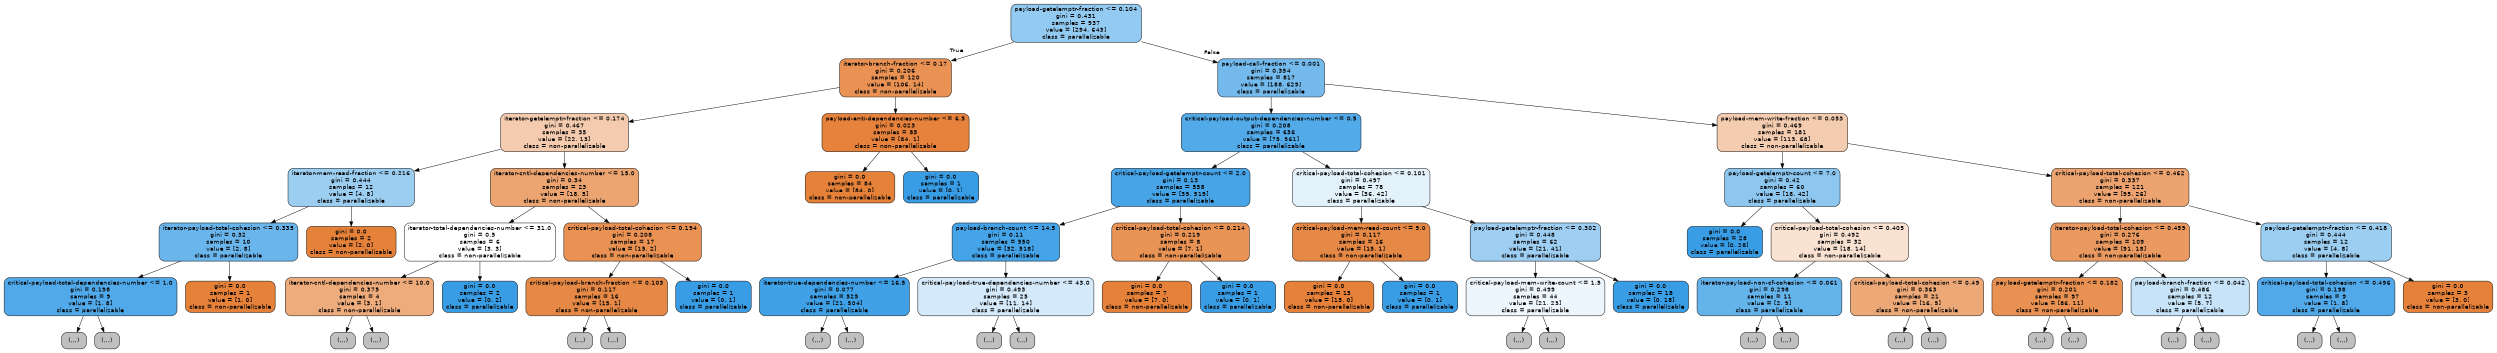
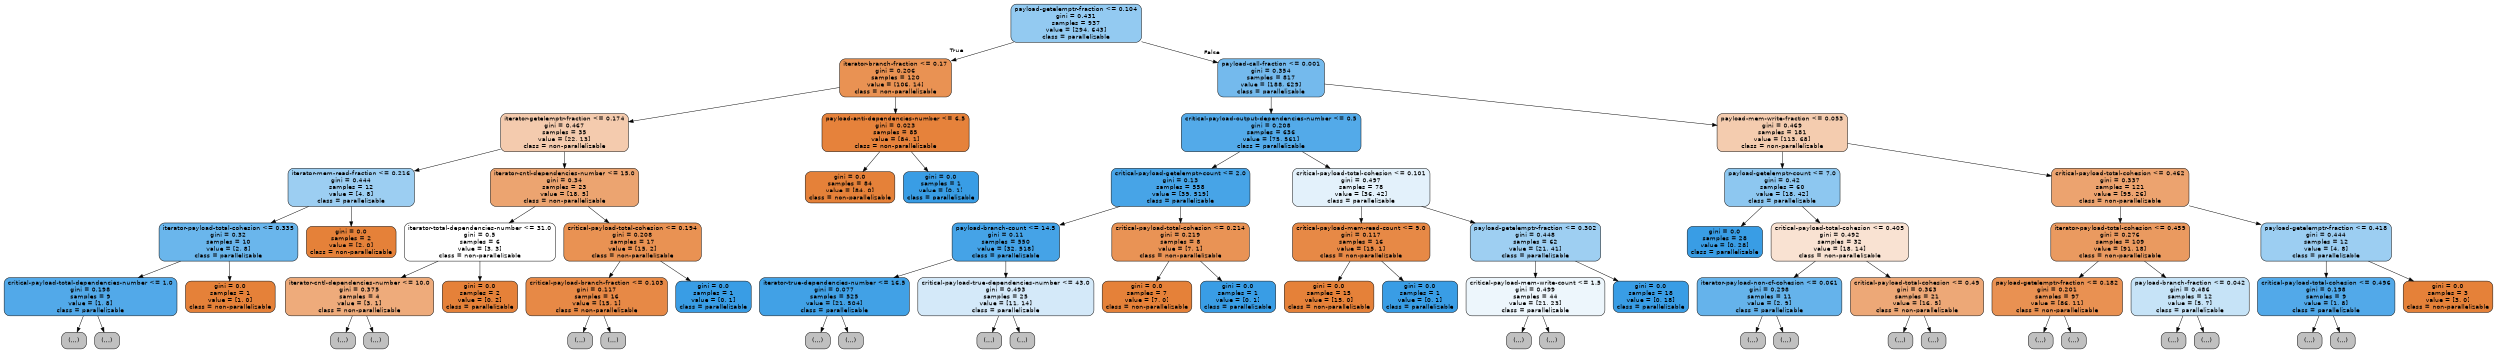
(480, 297) -> (480, 297)
